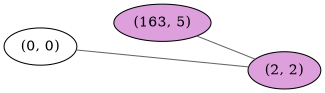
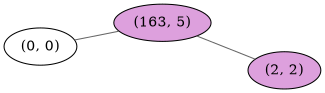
(163, 58) -> (97, 36)
